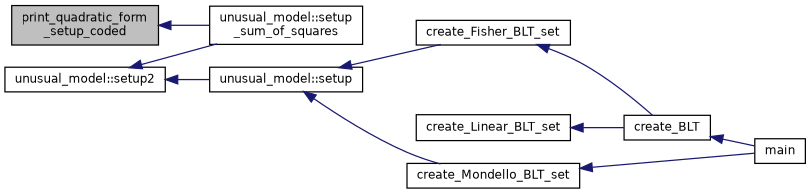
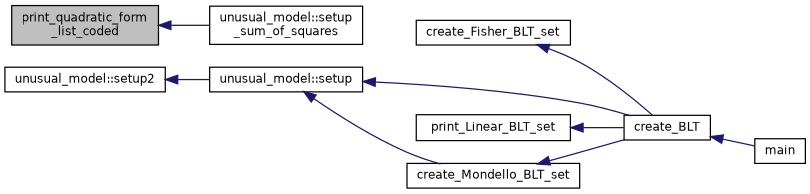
(85, 25) -> (85, 25)
(179, 54) -> none
(396, 55) -> (504, 92)
(493, 128) -> (493, 128)
(674, 160) -> (587, 150)
